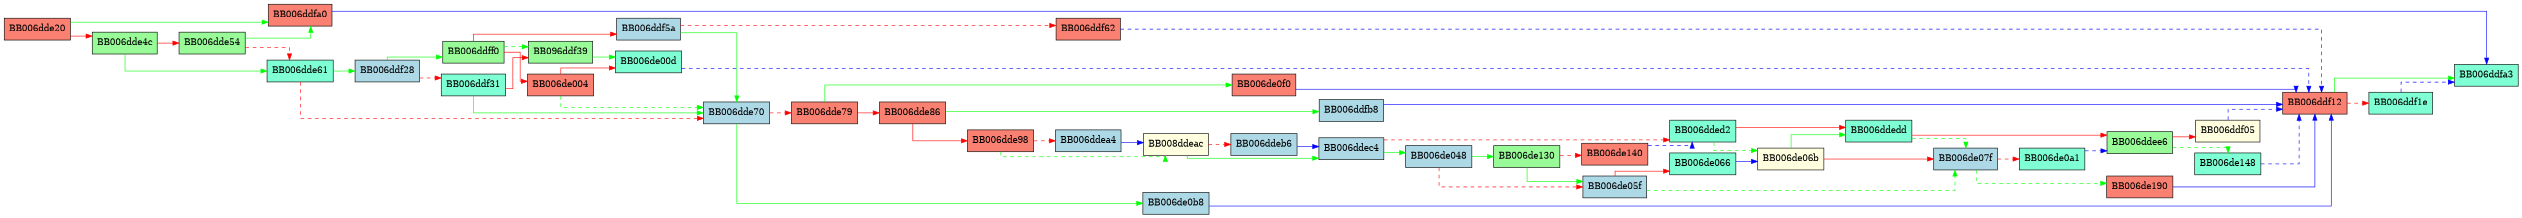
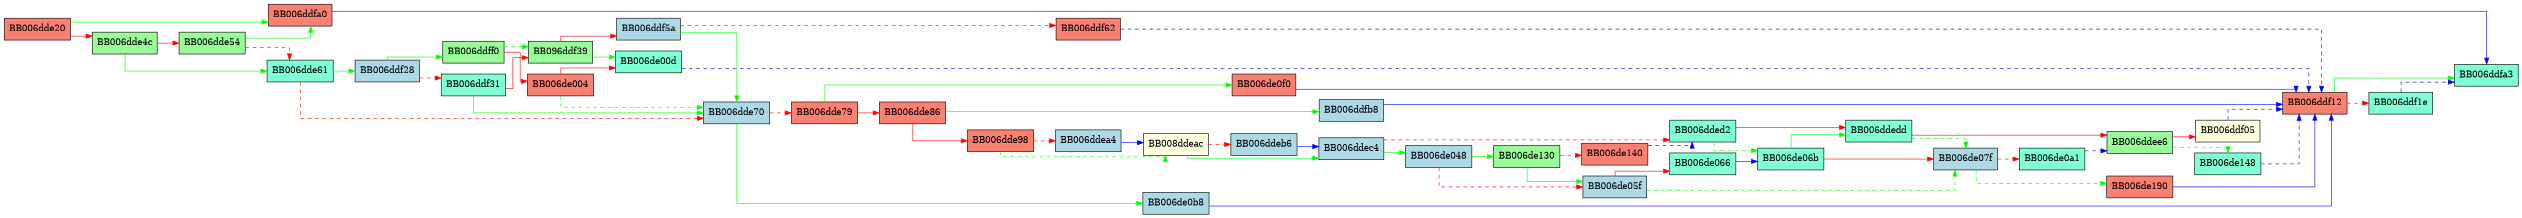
(539, 34) -> (583, 36)
(1791, 159) -> (1791, 159)
